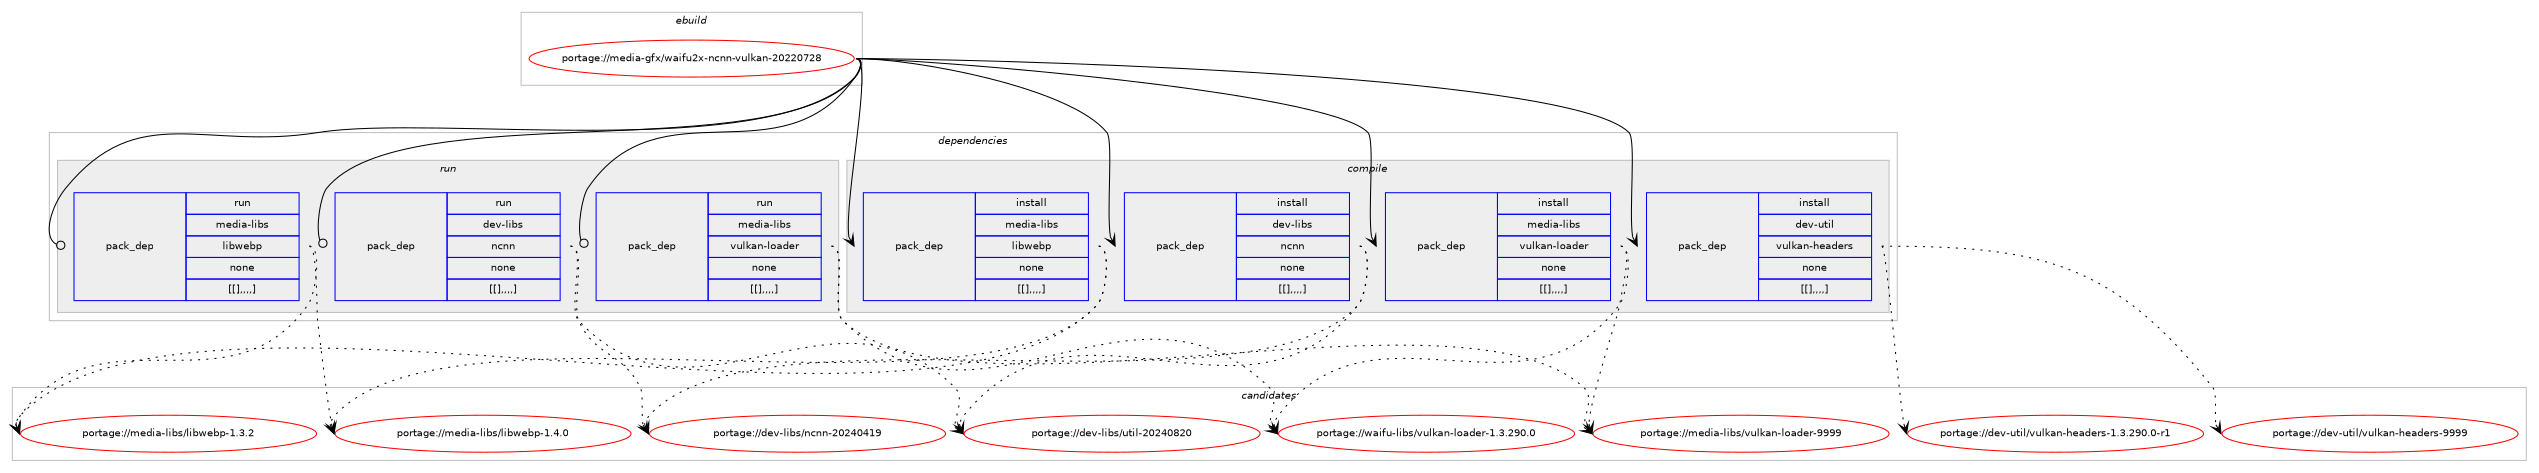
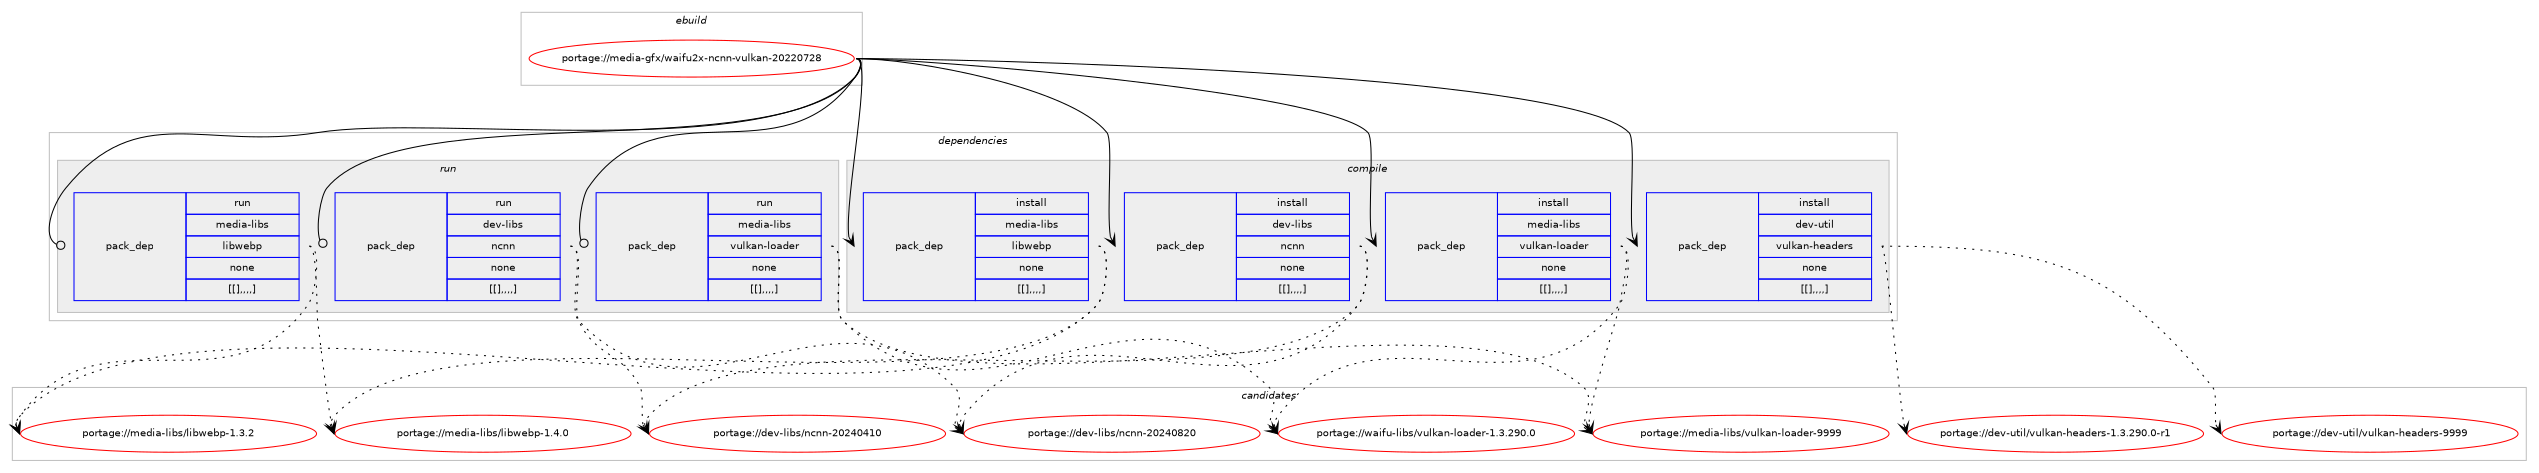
(798, 434) -> (798, 434)
(1112, 434) -> (1112, 434)
